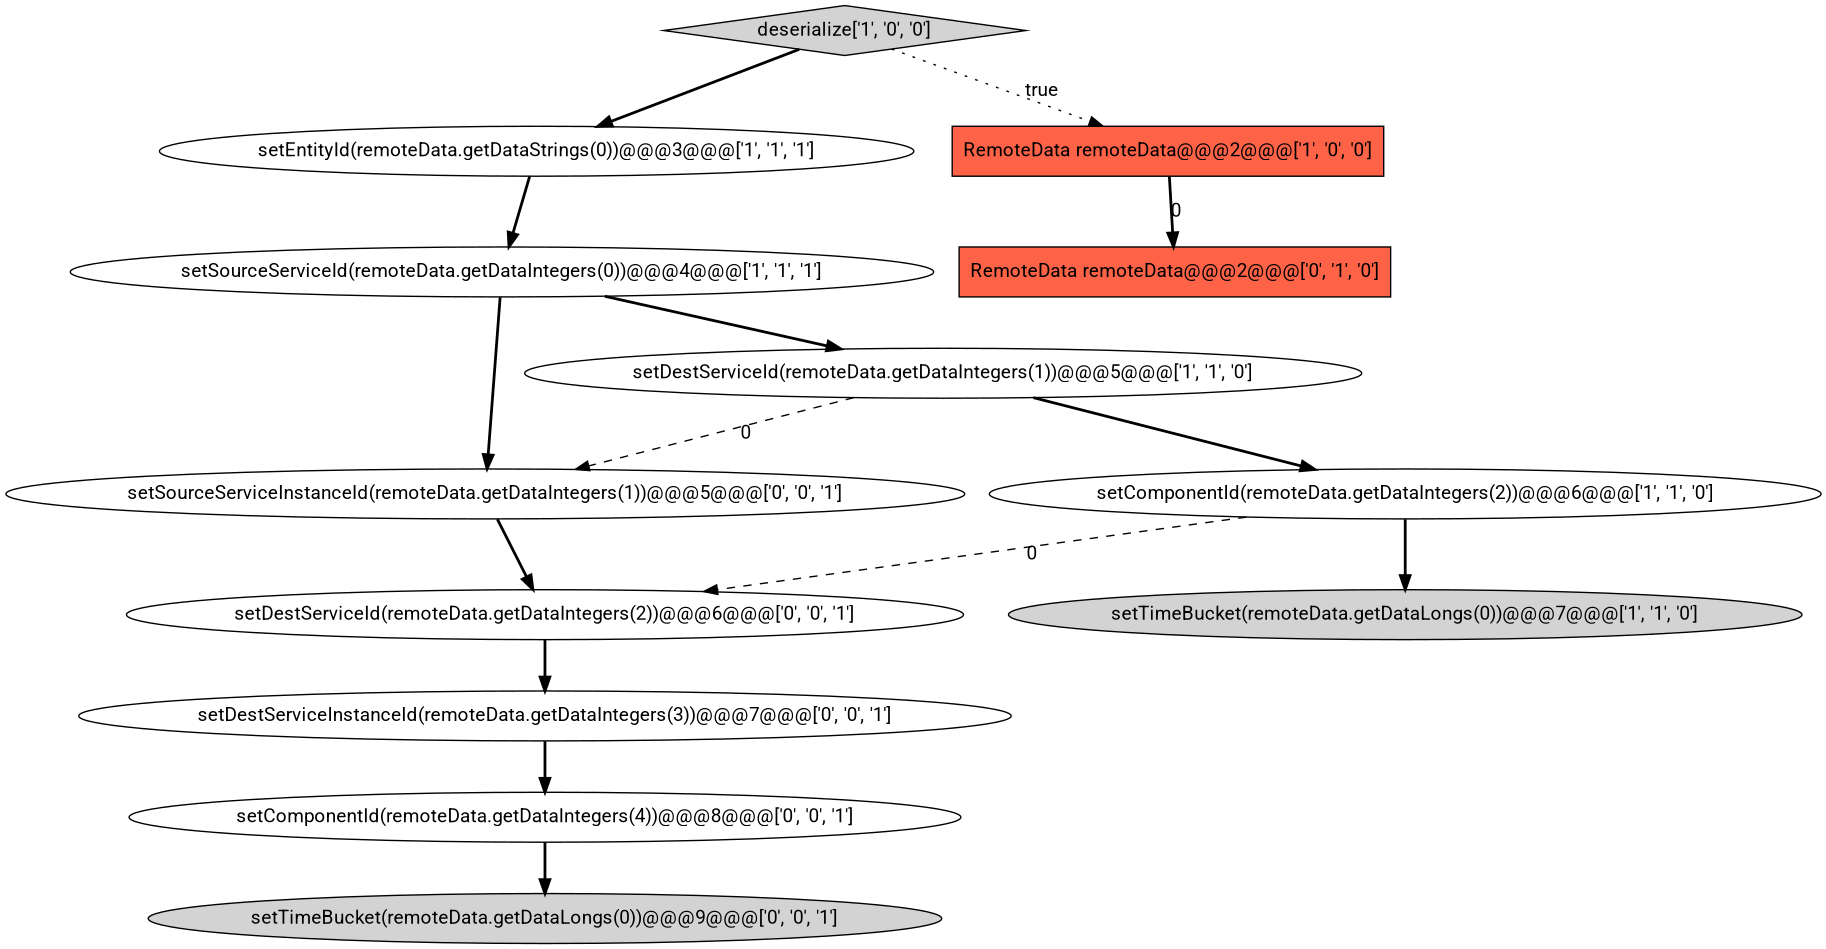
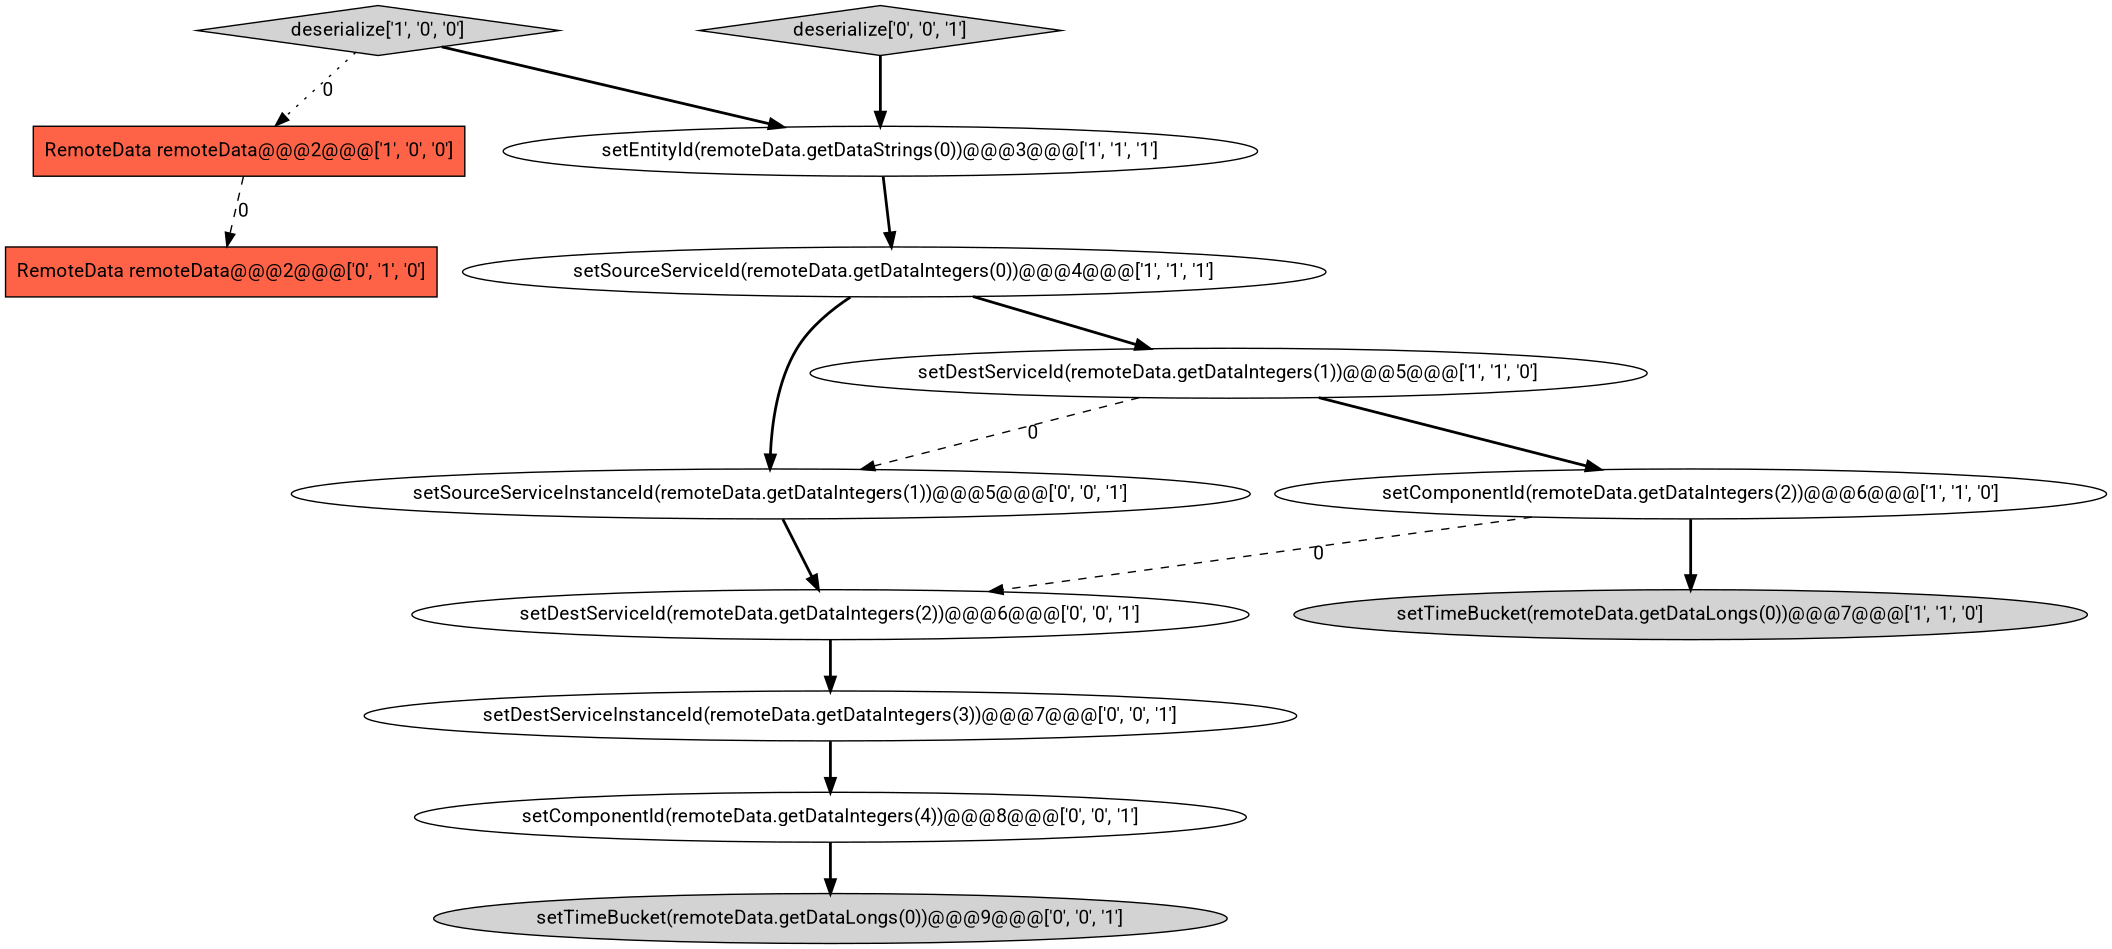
none -> (880, 31)
(1042, 91) -> (328, 91)
(1171, 205) -> (237, 205)
